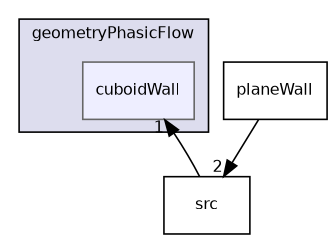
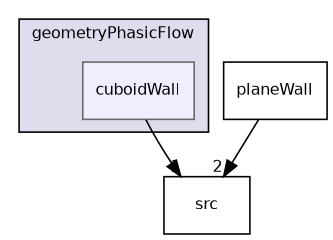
(187, 154) -> (158, 142)
